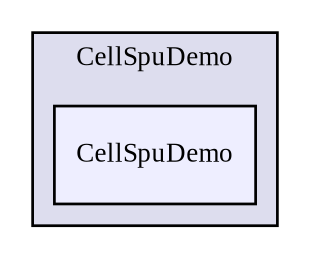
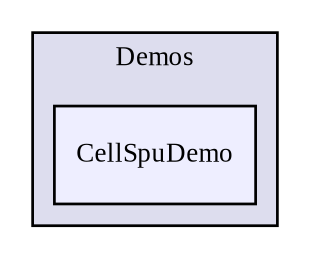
(155, 58) -> (155, 58)
